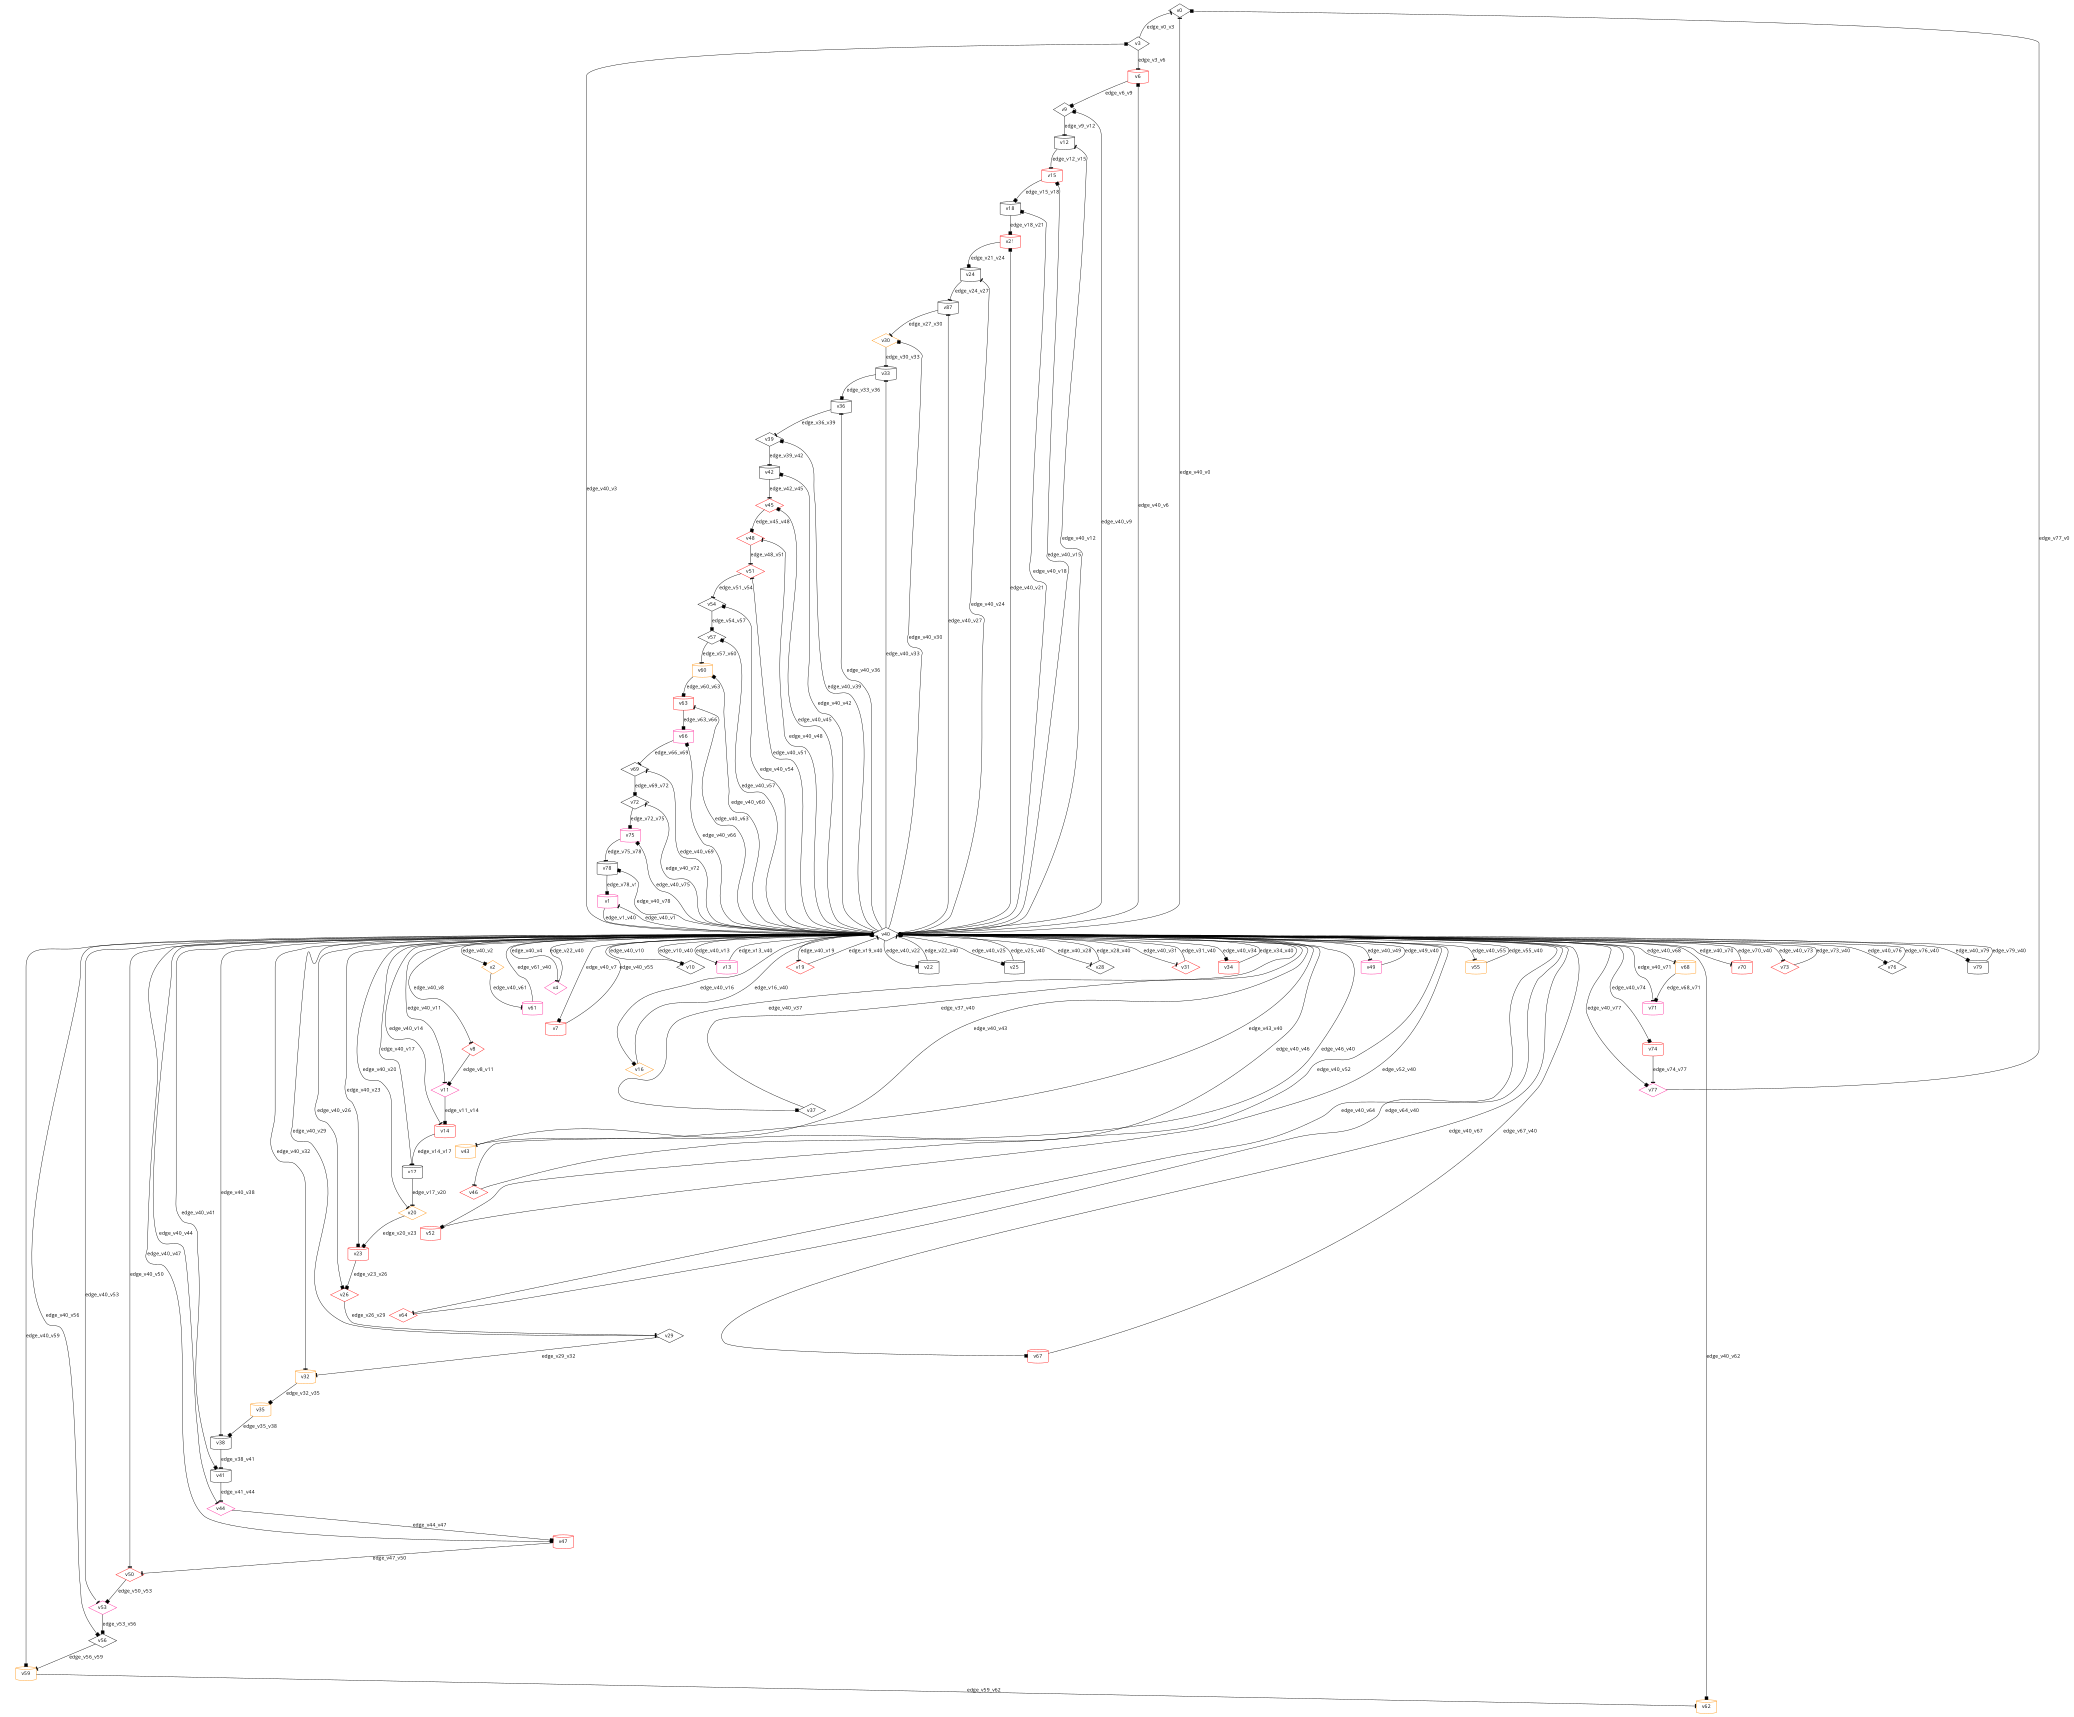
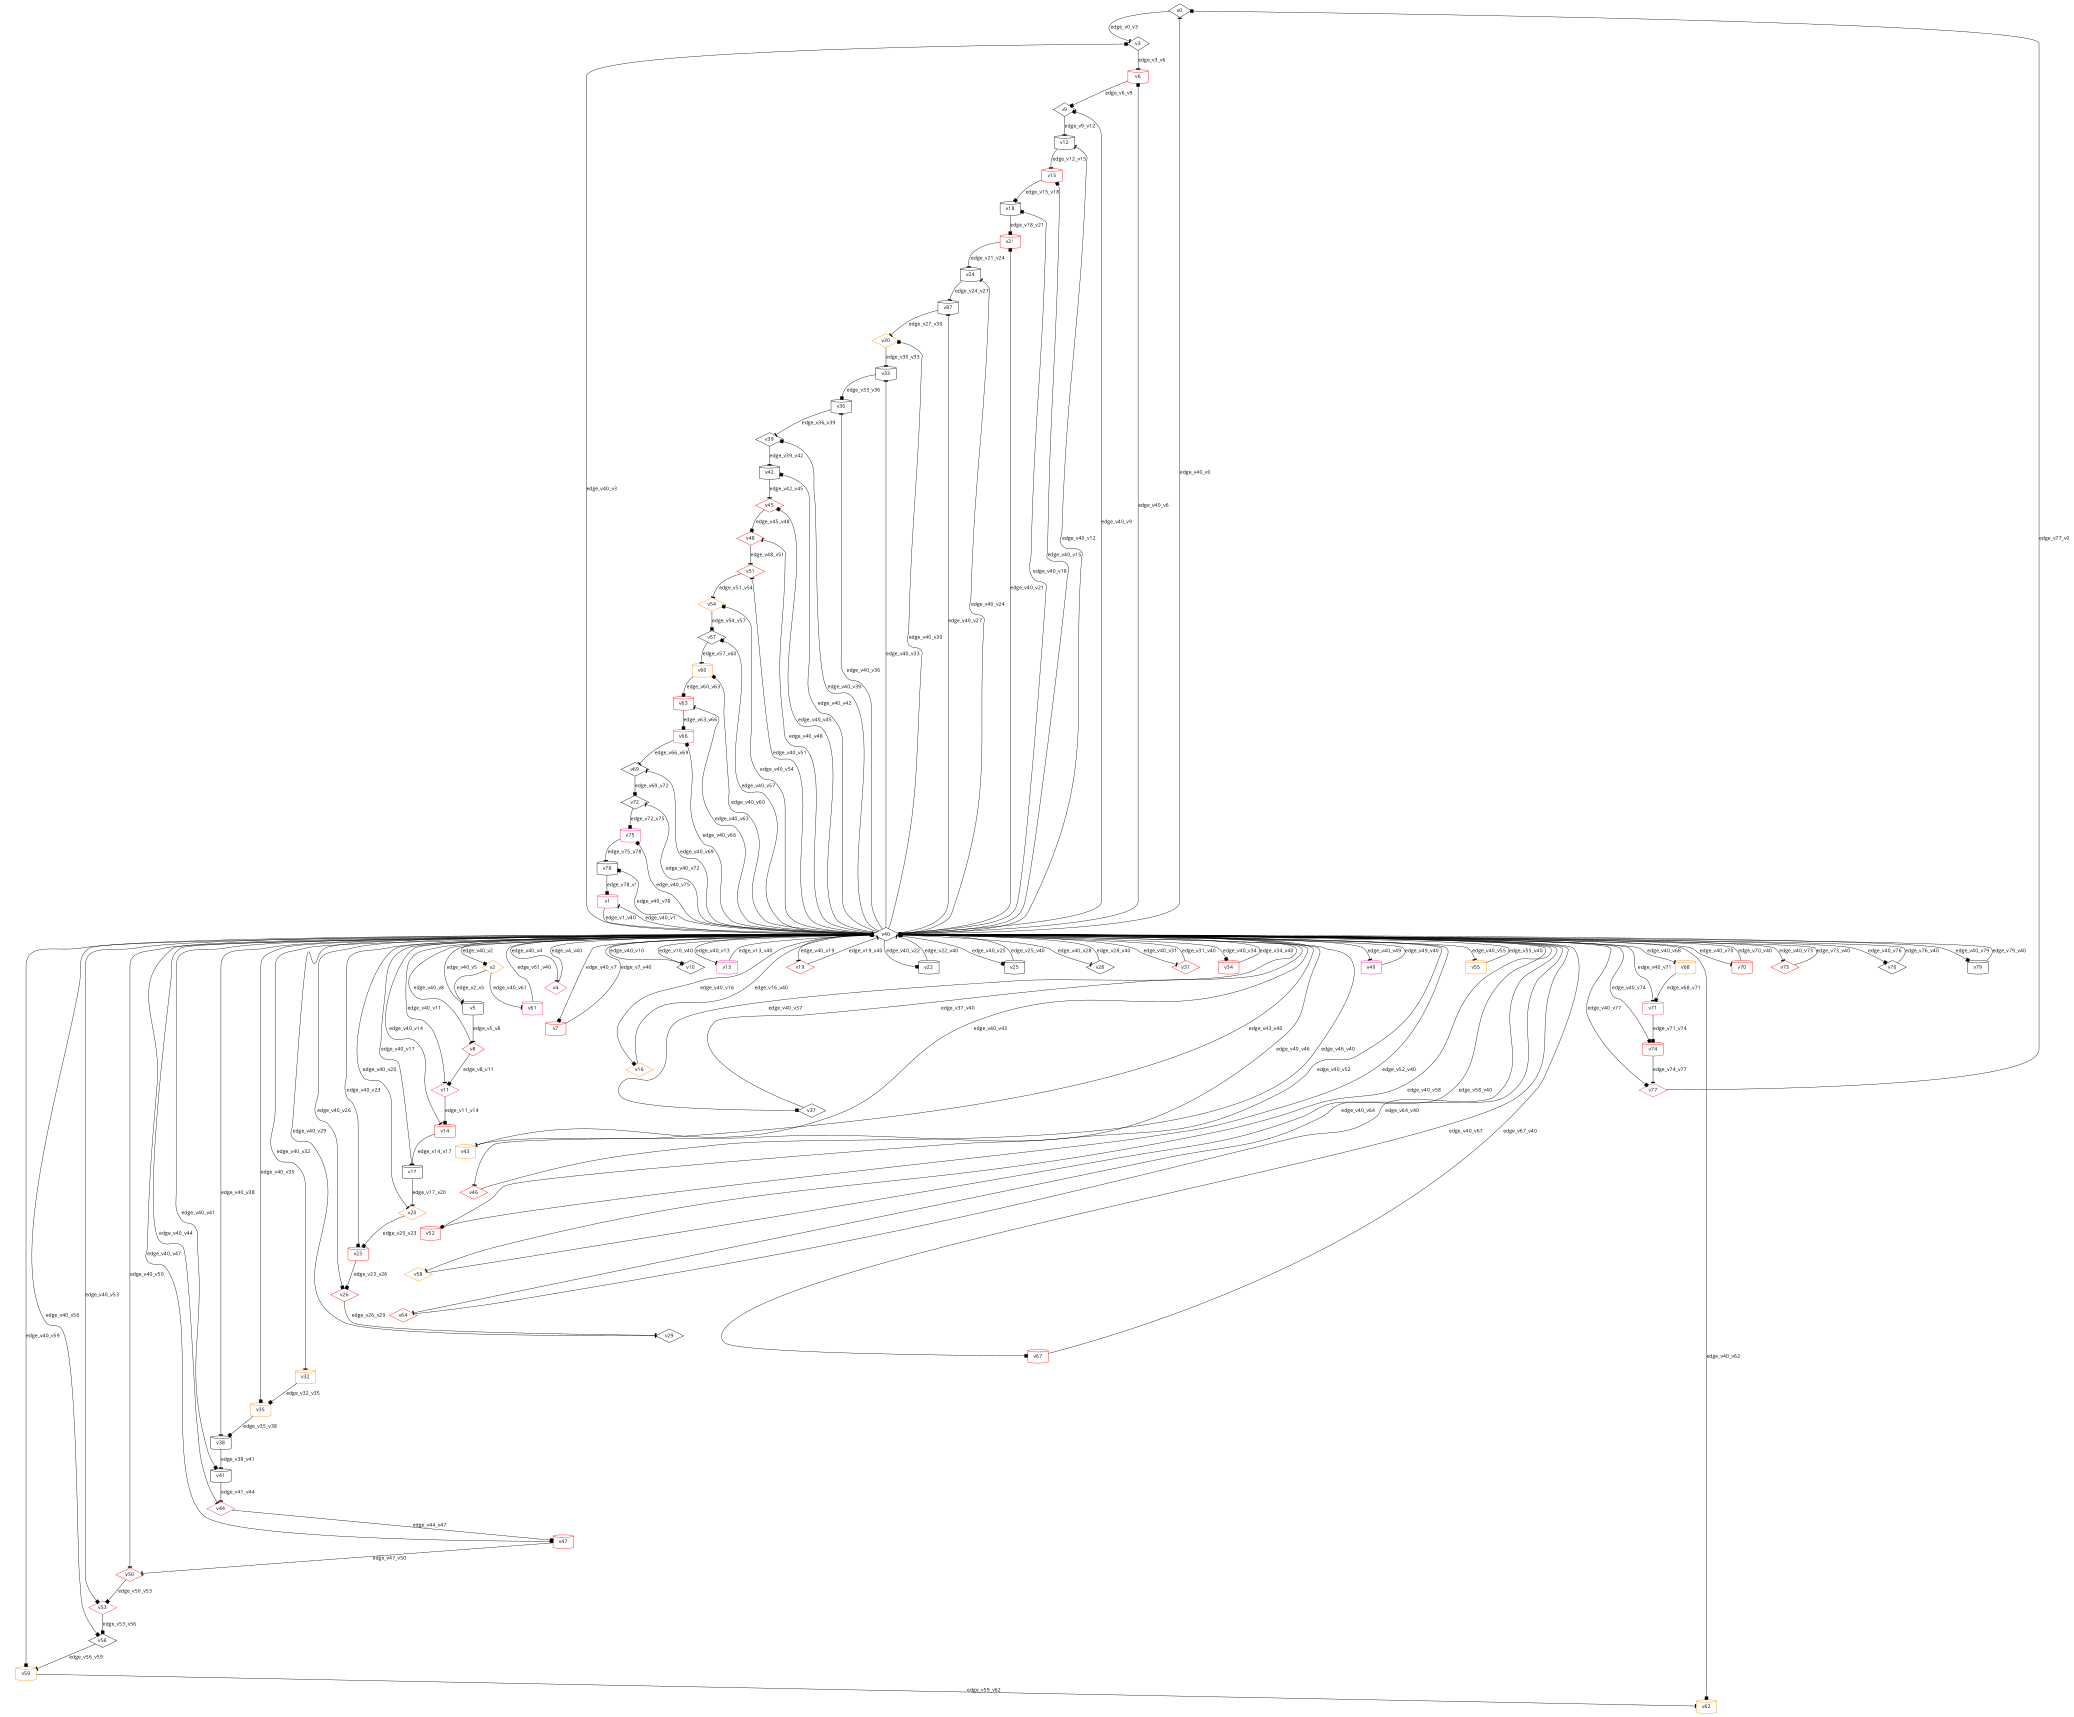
(1151, 21) -> (1125, 17)
(979, 248) -> (979, 248)
(712, 604) -> (712, 604)
(156, 946) -> (156, 946)
(567, 951) -> (567, 951)
none -> (268, 954)
(636, 967) -> (636, 967)
none -> (473, 1008)
none -> (1653, 1027)
none -> (418, 1274)
(488, 1356) -> none
